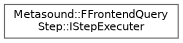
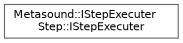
(91, 21) -> (91, 21)
